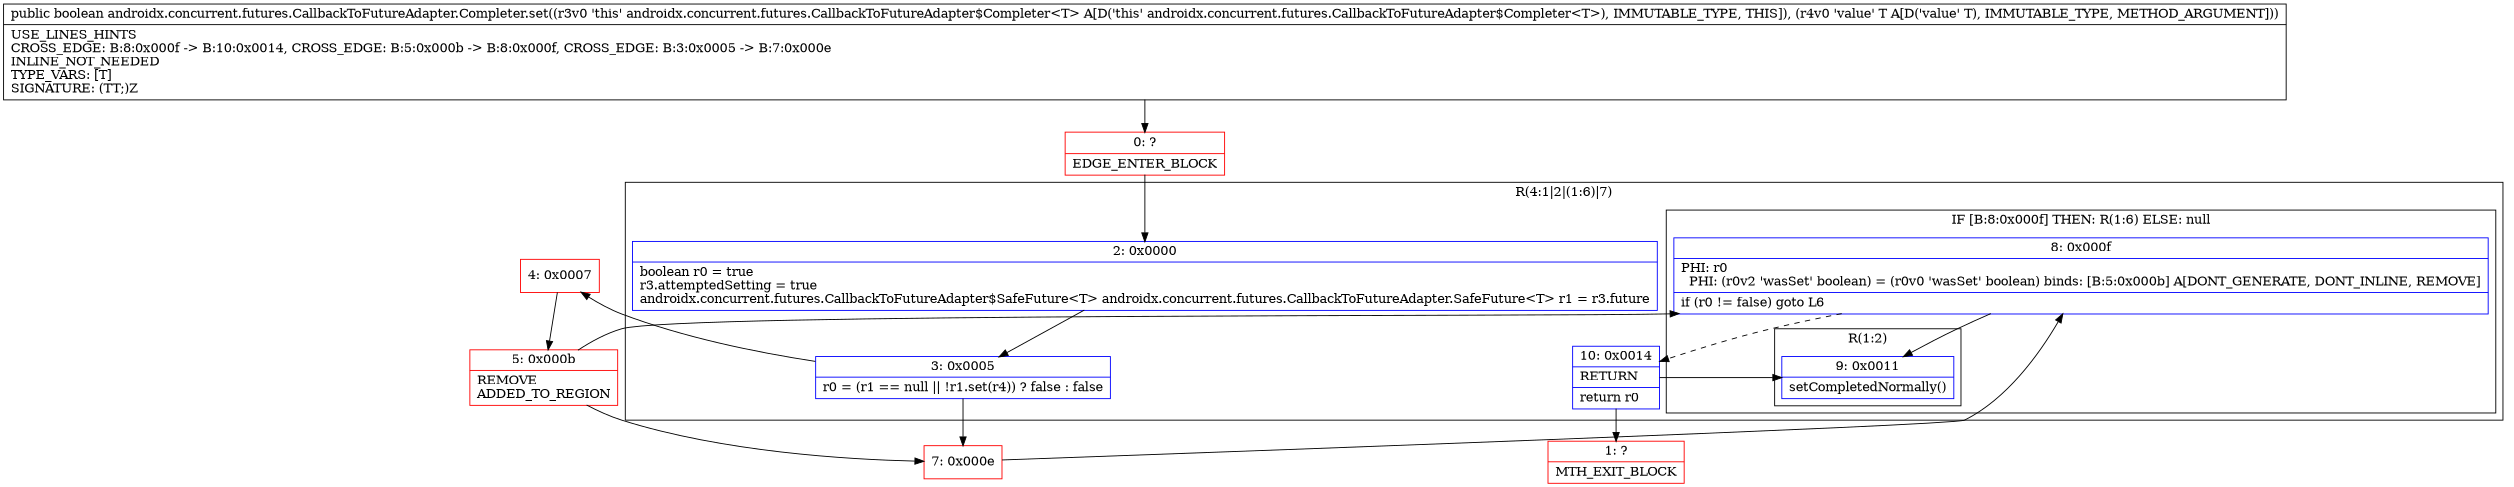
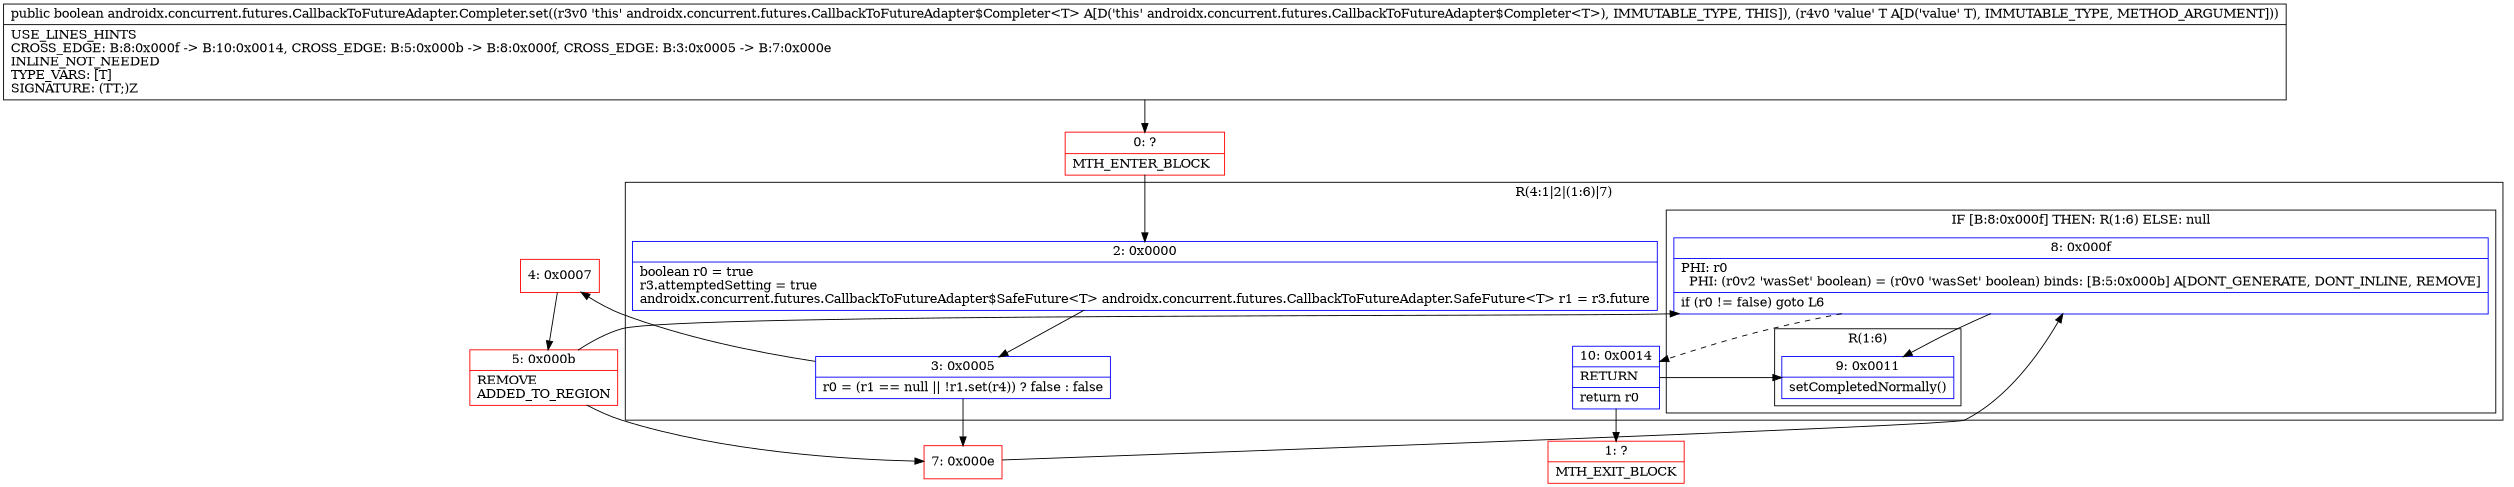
(1145, 164) -> (1141, 164)
(1868, 339) -> (1868, 339)
